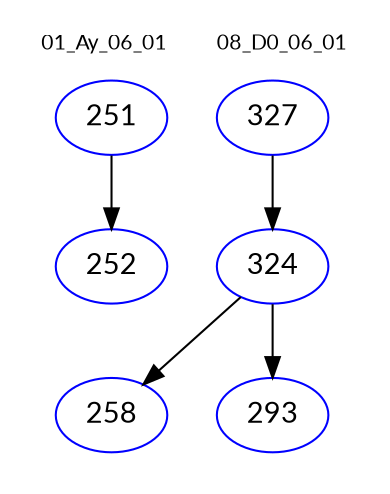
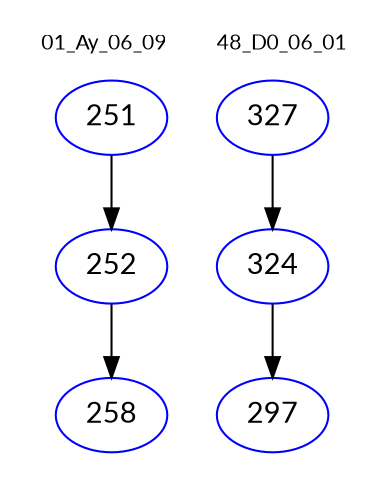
(104, 44) -> (104, 44)
(283, 44) -> (283, 44)
(214, 321) -> (112, 331)
(273, 415) -> (273, 415)
